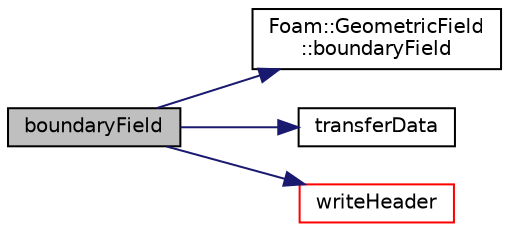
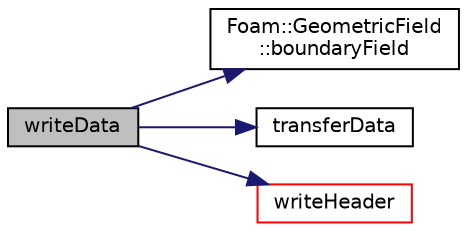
(94, 127) -> (73, 127)
